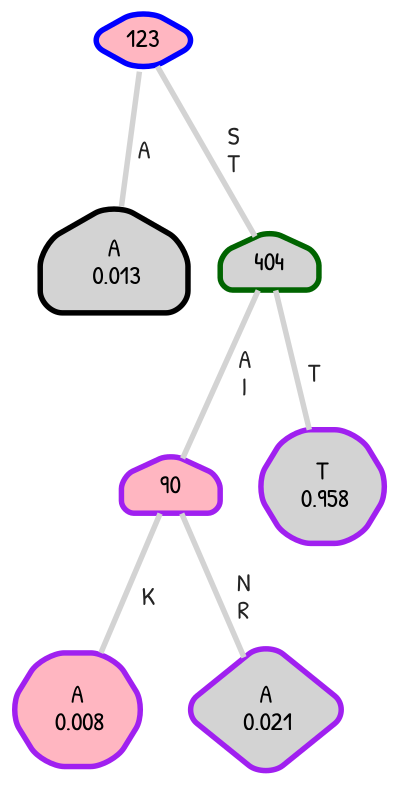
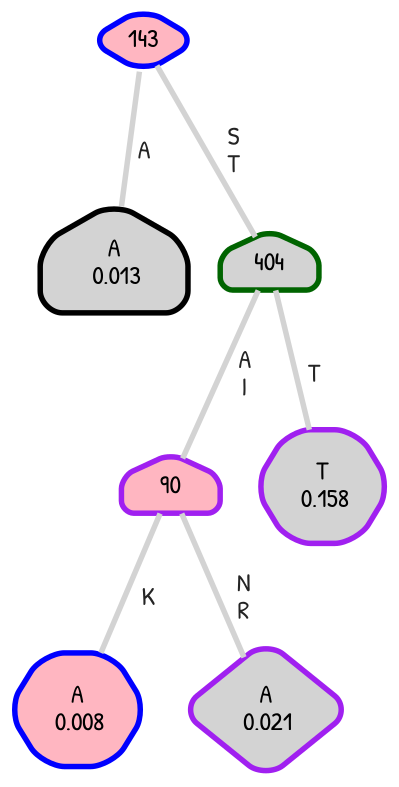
(143, 40) -> (143, 40)
(323, 487) -> (323, 487)
(78, 710) -> (78, 710)
